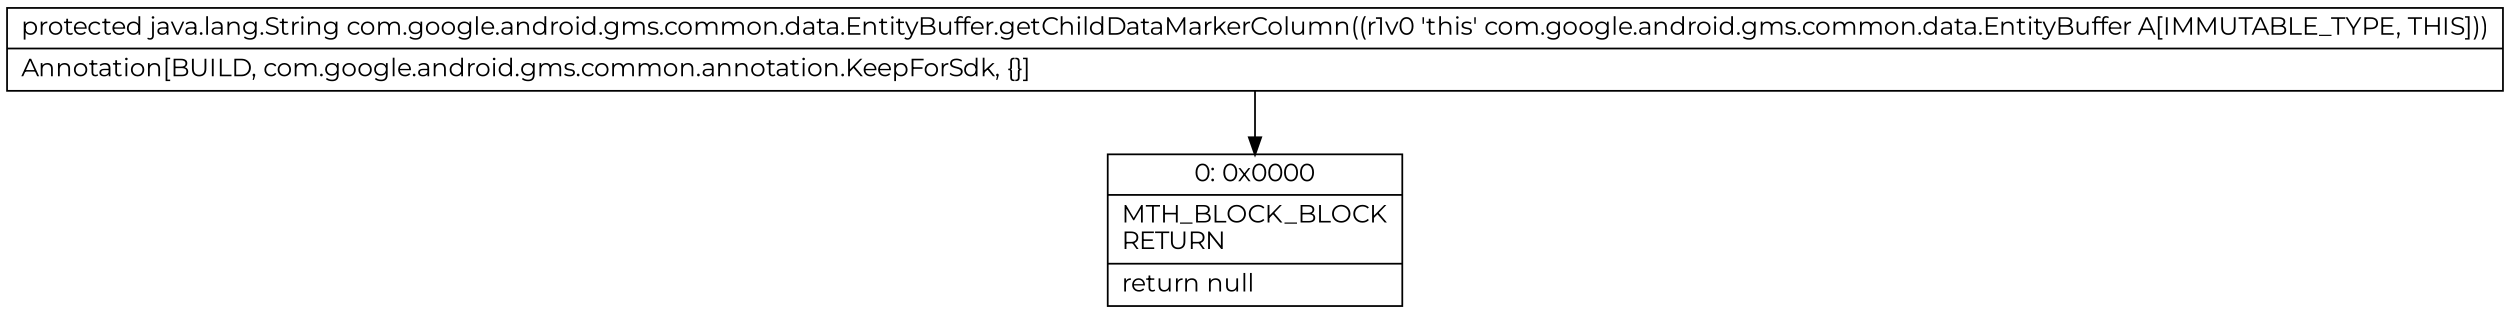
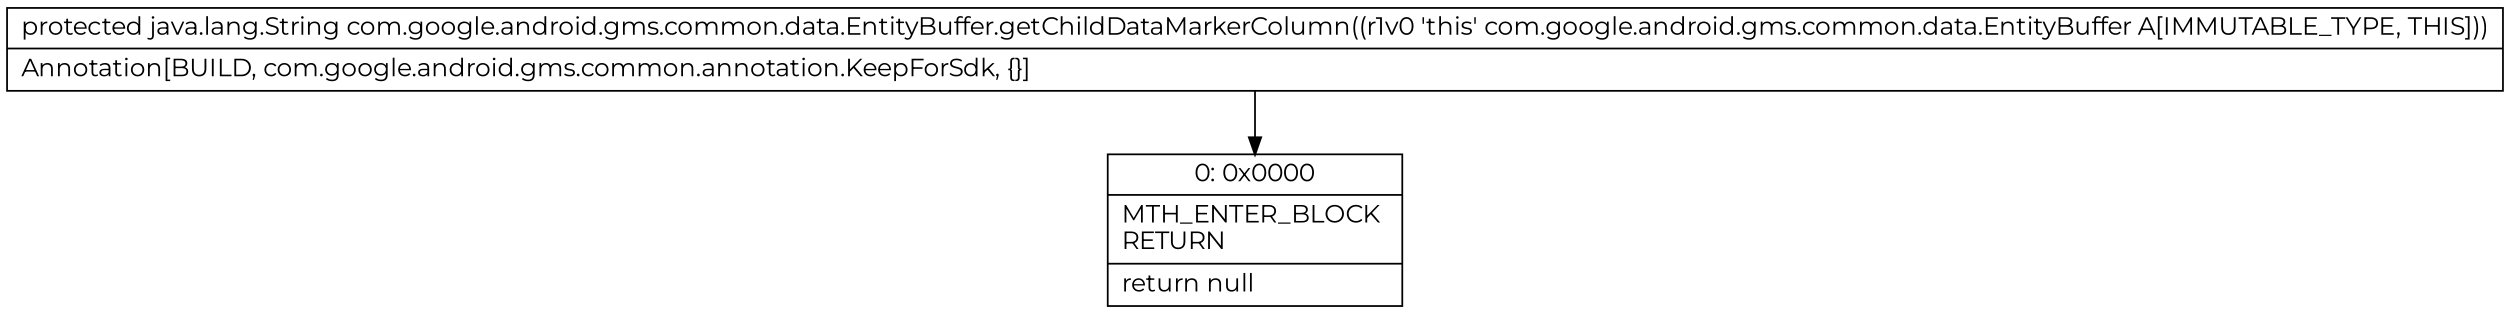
(1255, 215) -> (1251, 215)
